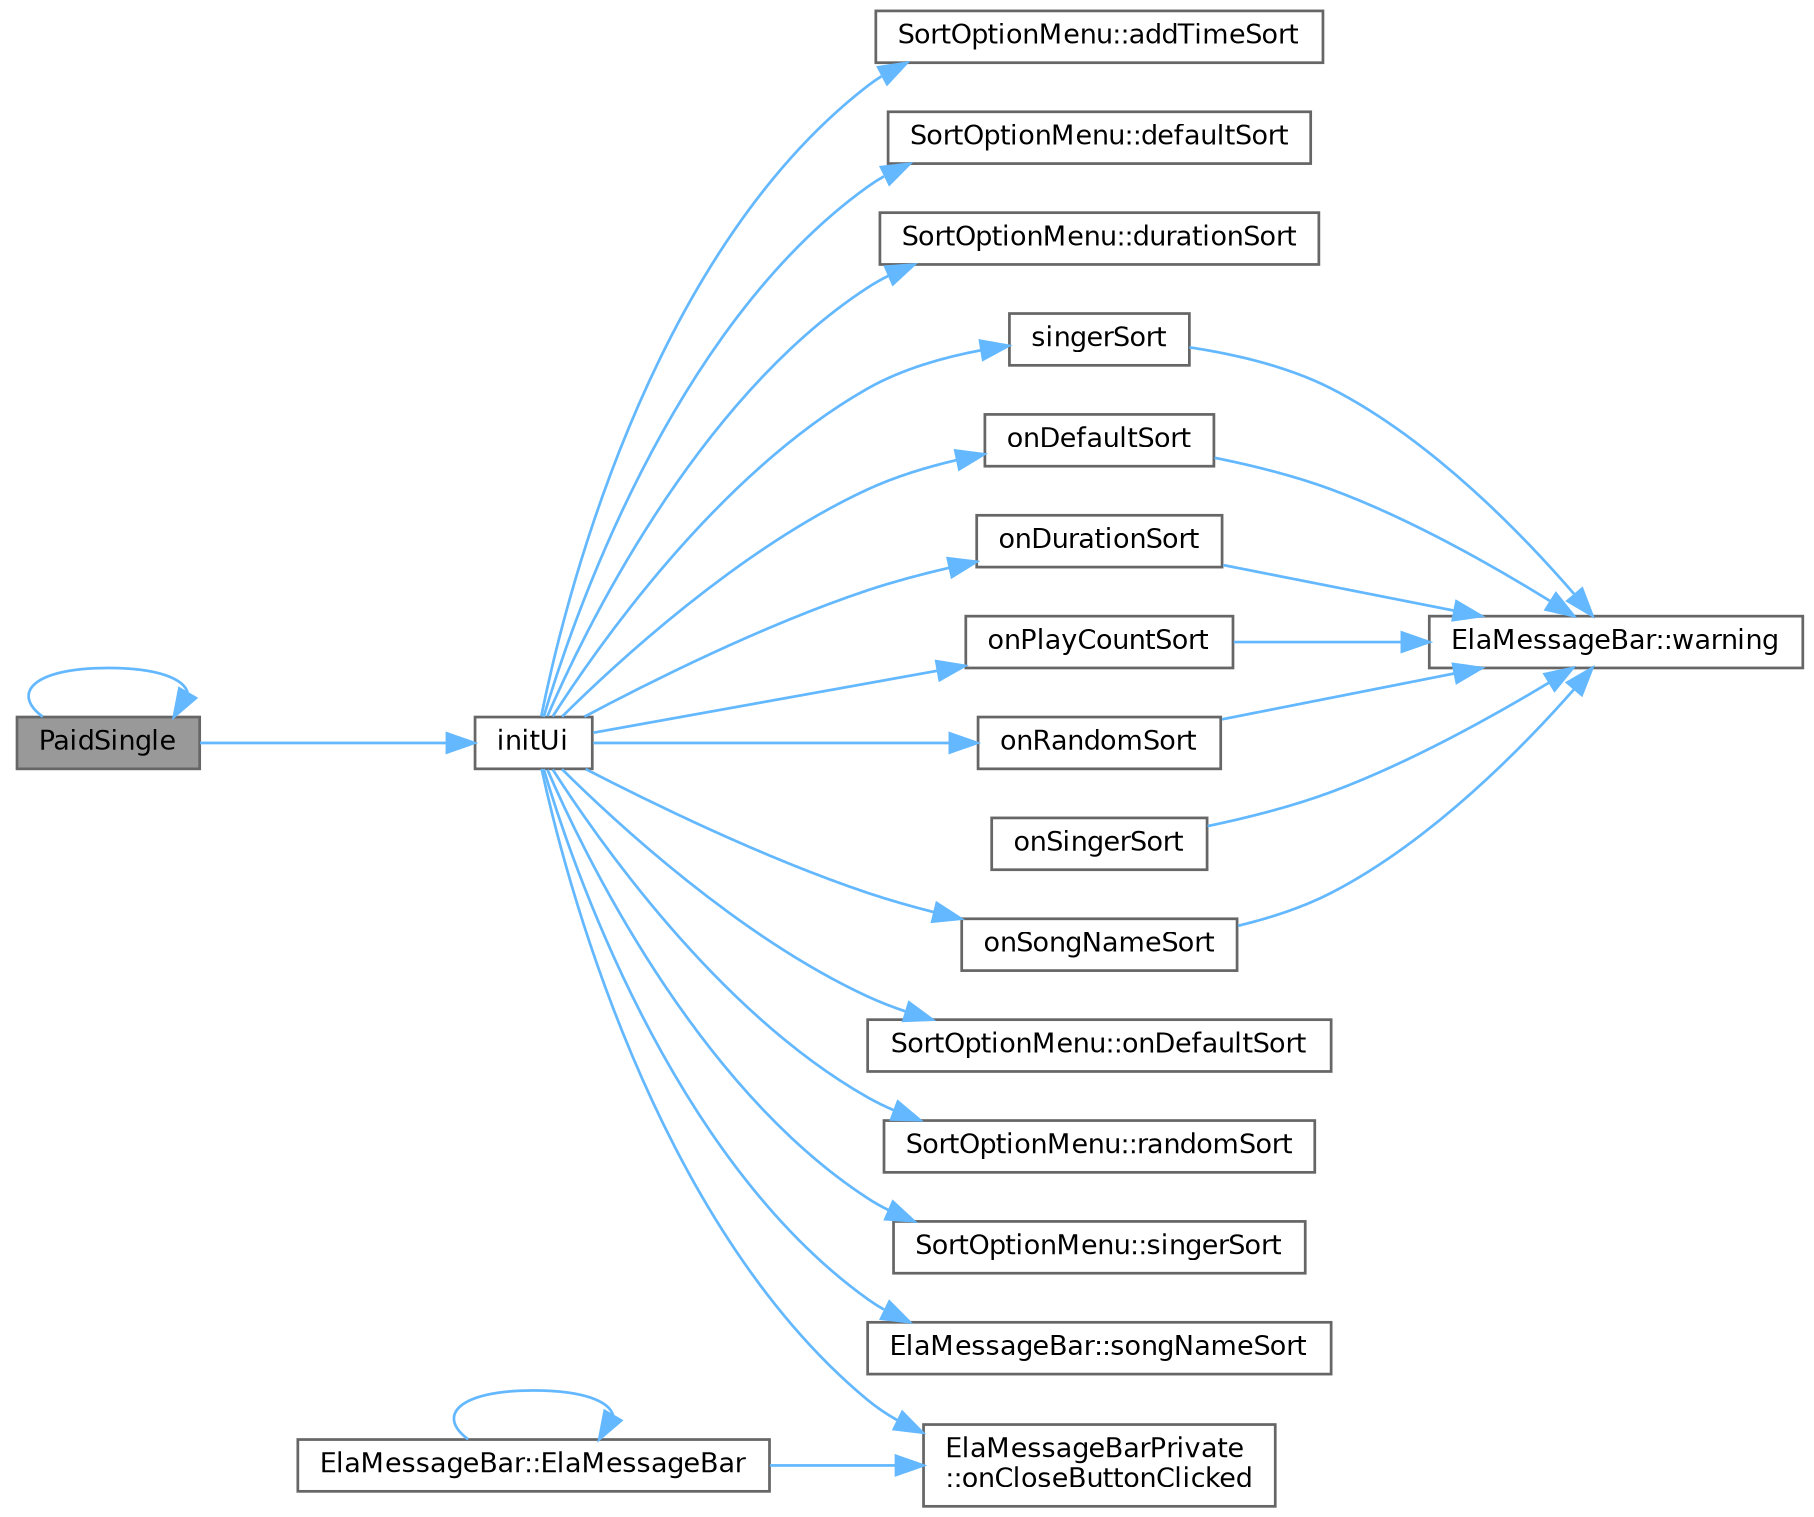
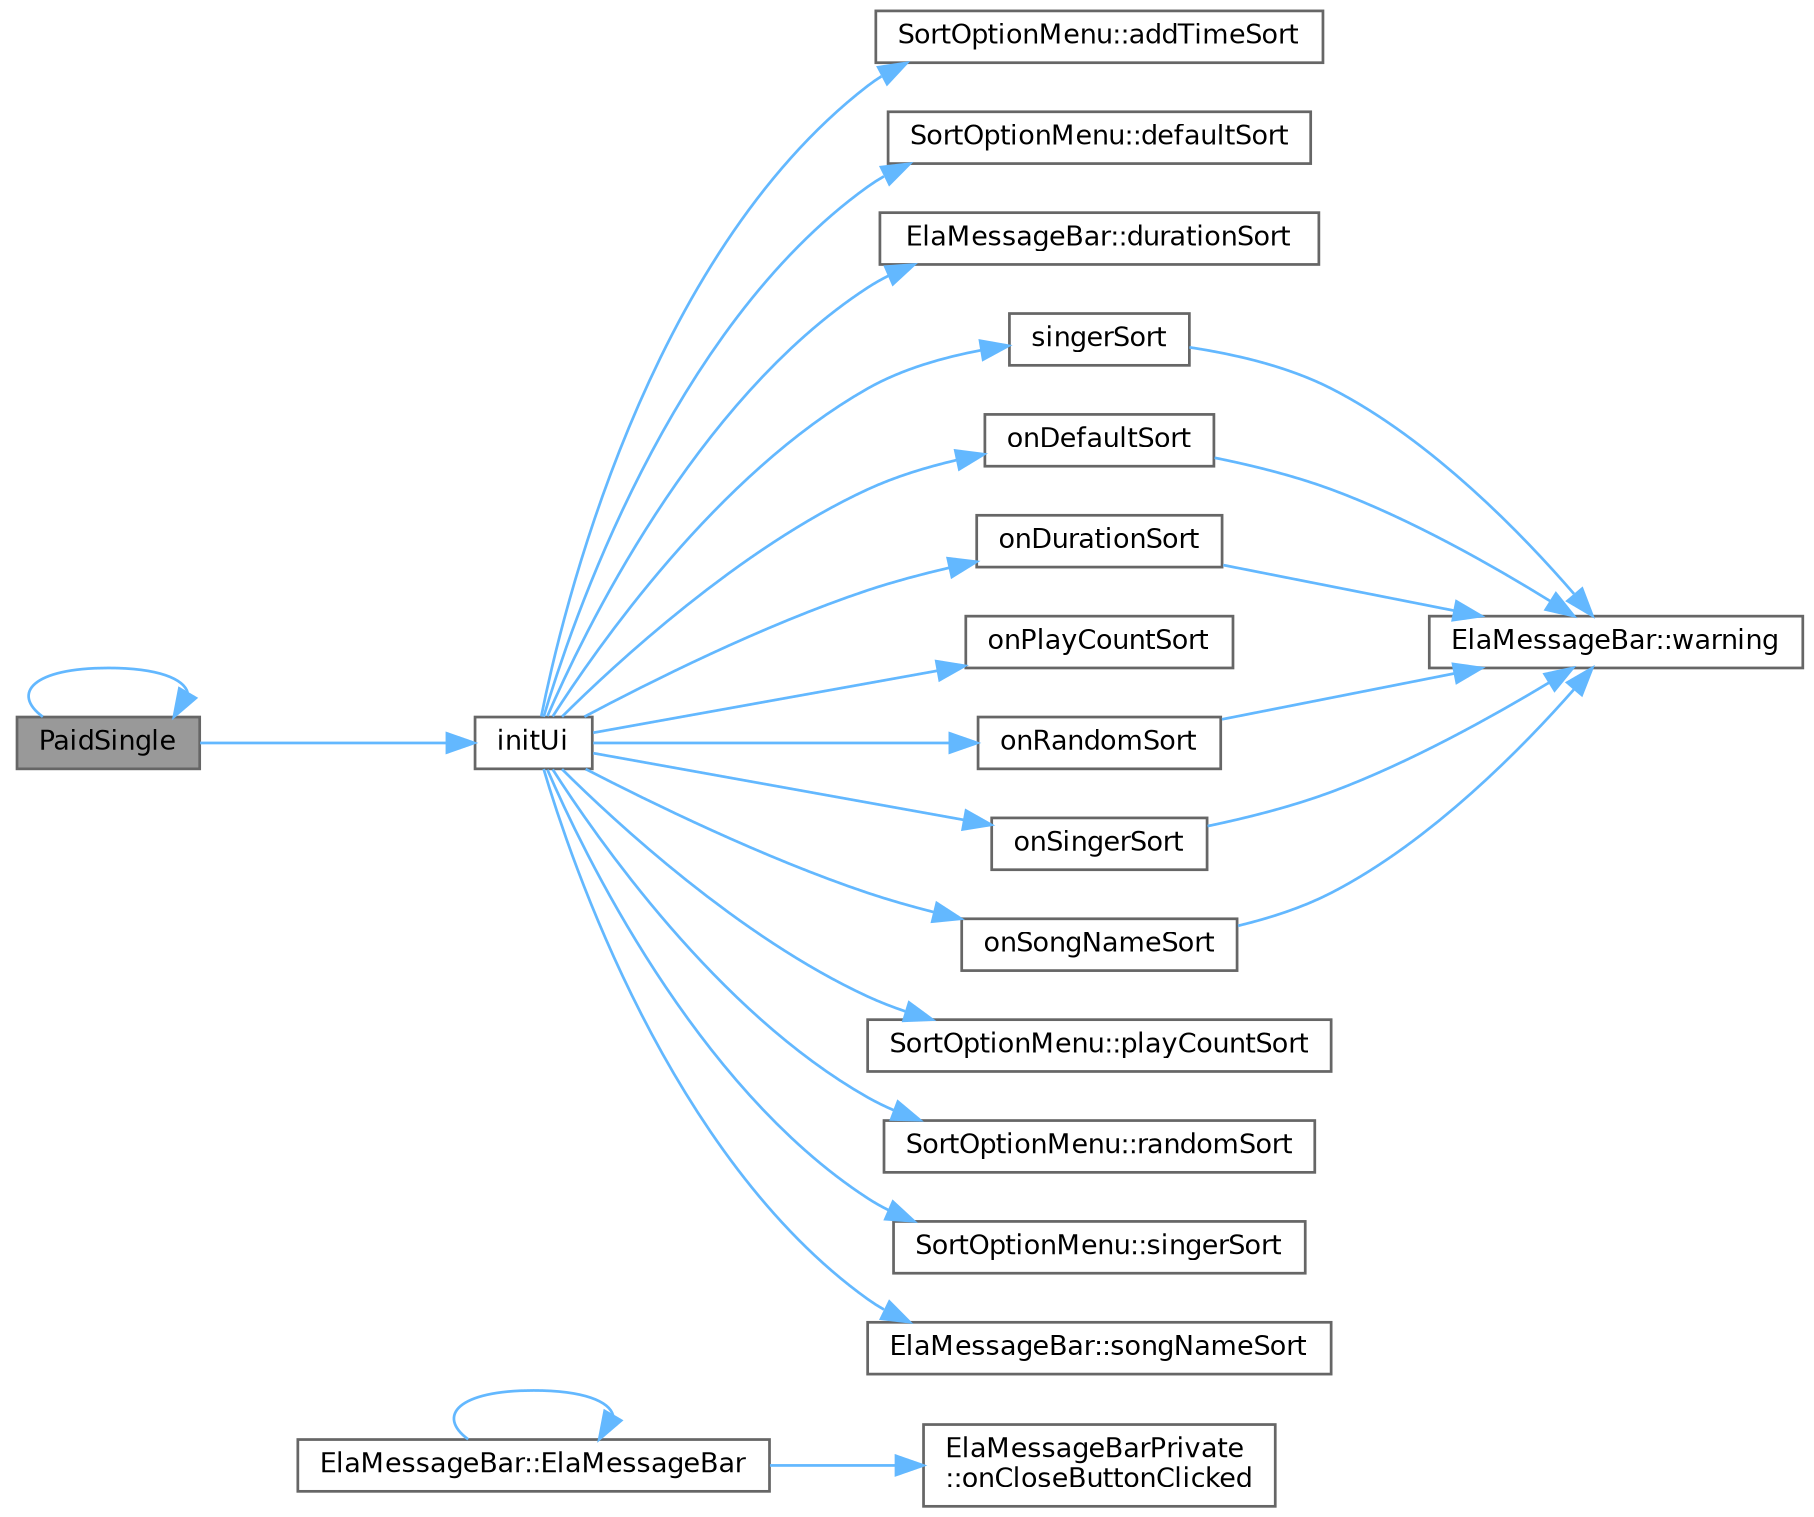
(1099, 239) -> (1099, 239)
(1318, 642) -> none
(1099, 1046) -> (1099, 1046)
(665, 1126) -> (779, 787)
